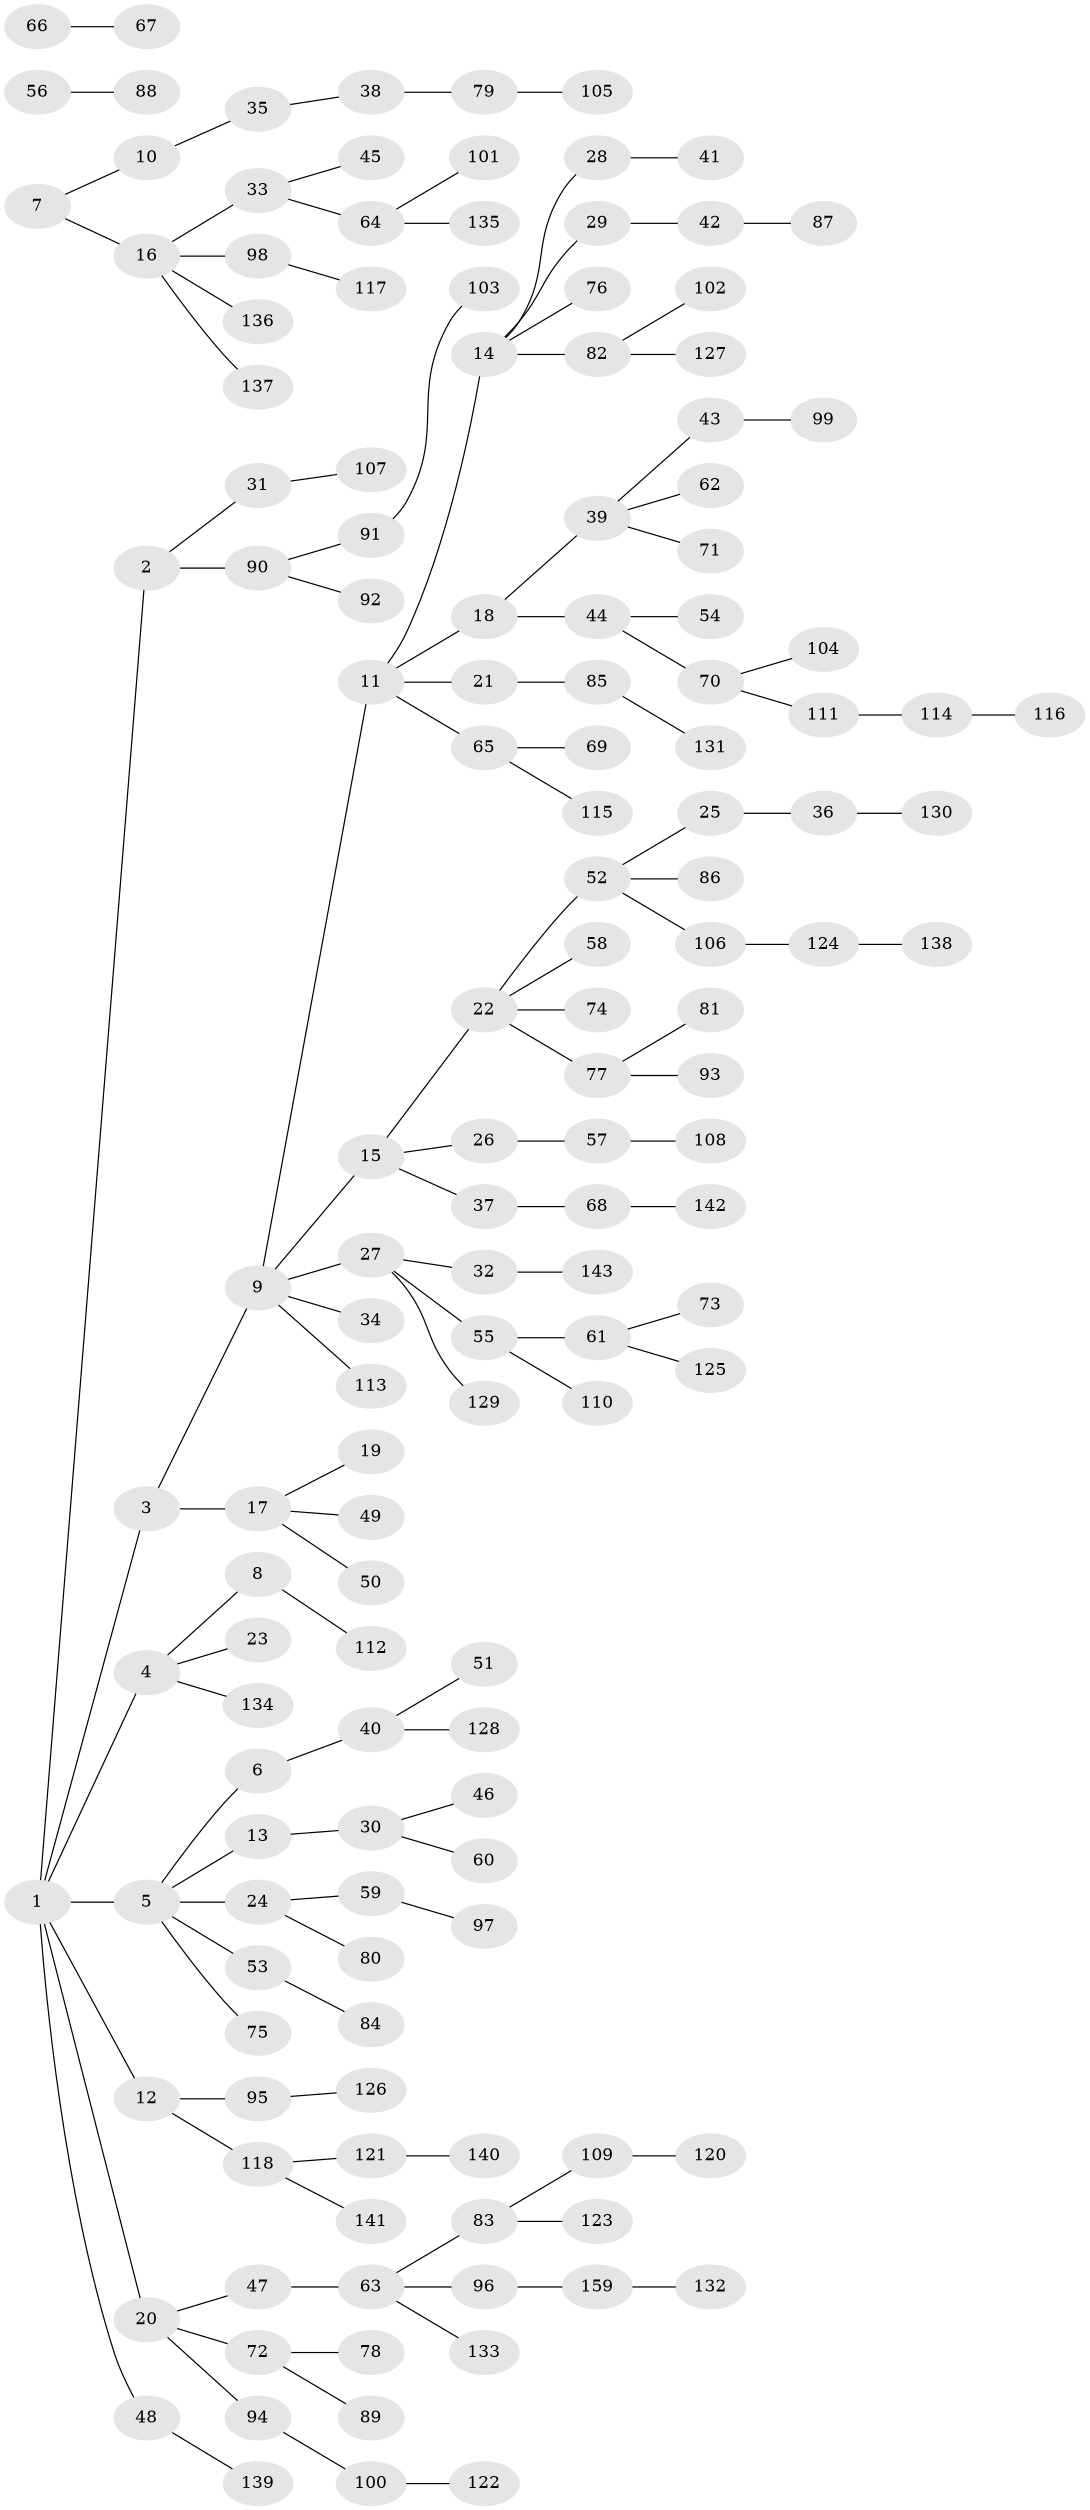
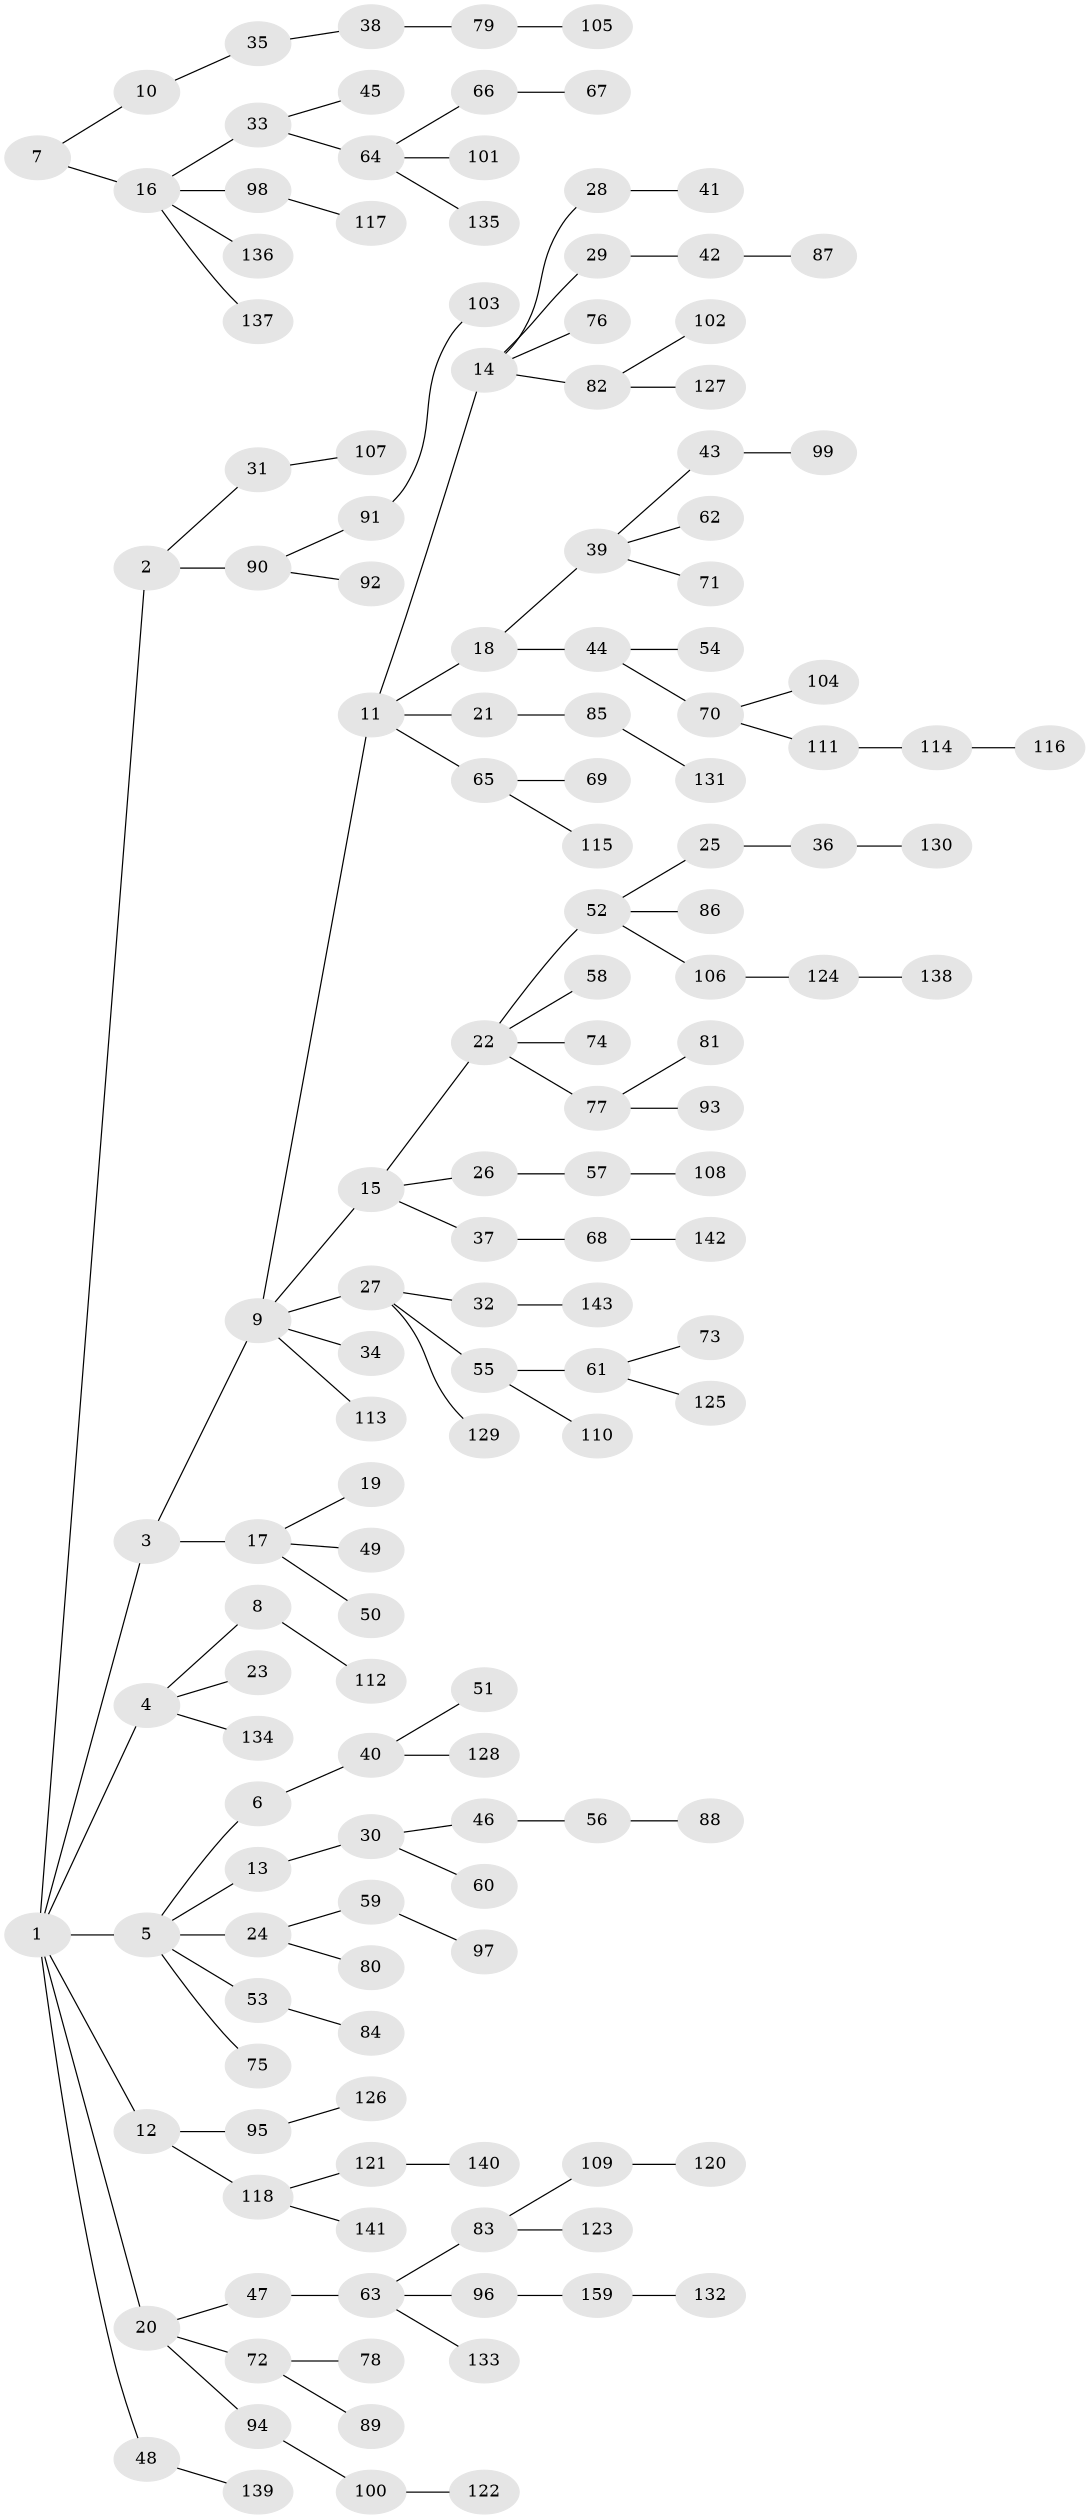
none -> (428, 125)
none -> (541, 1821)
